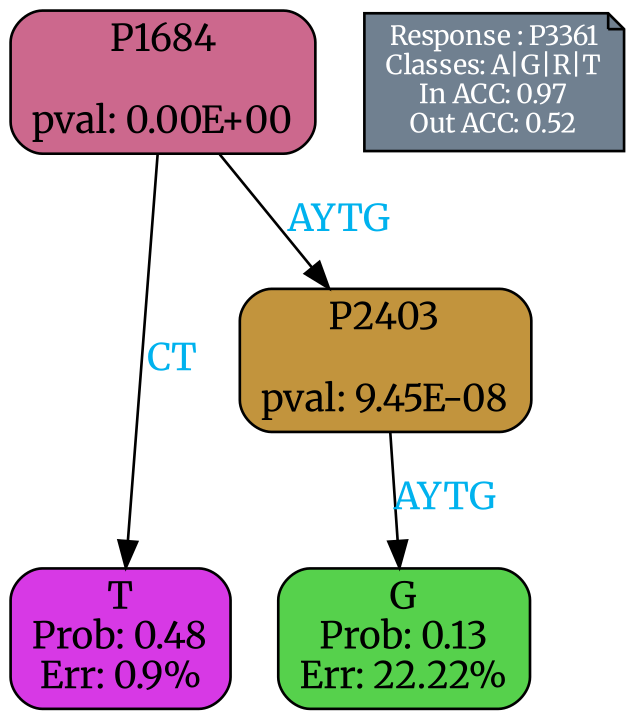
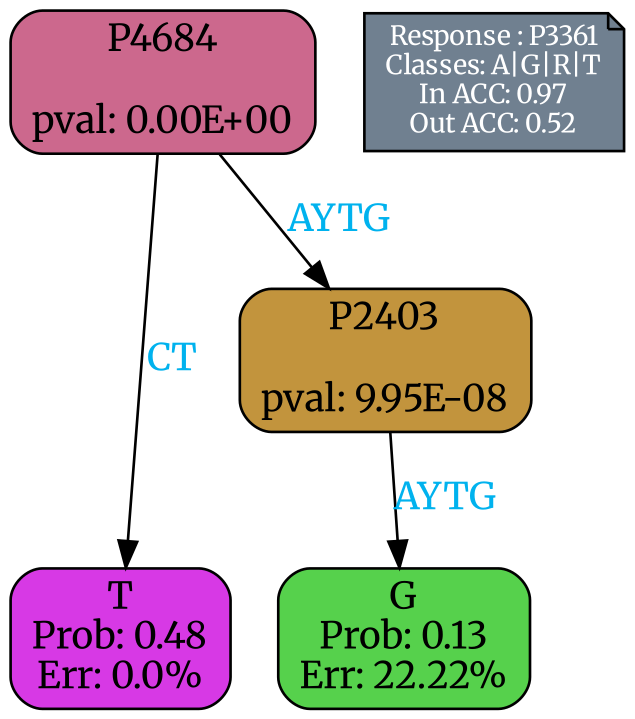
(163, 82) -> (163, 82)
(386, 360) -> (386, 360)
(121, 639) -> (121, 639)
